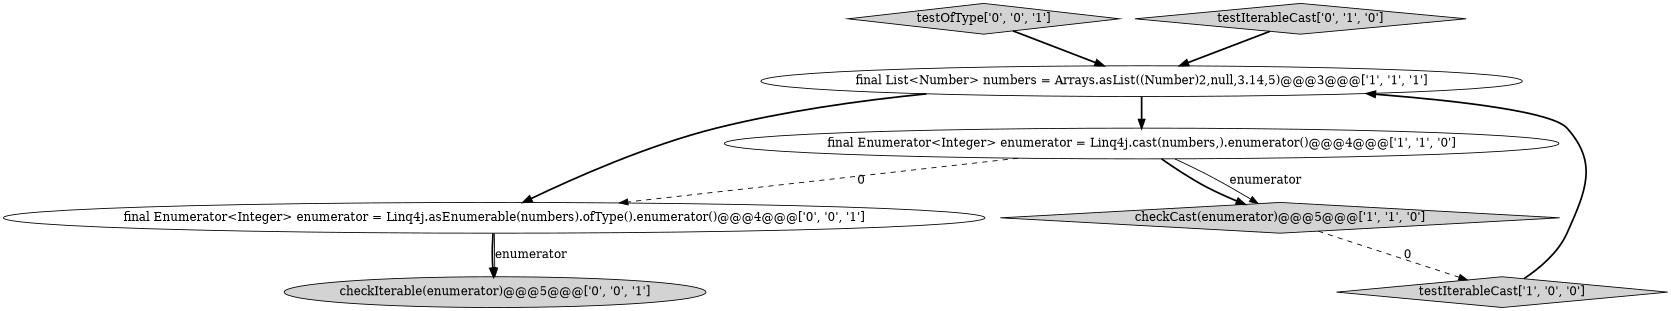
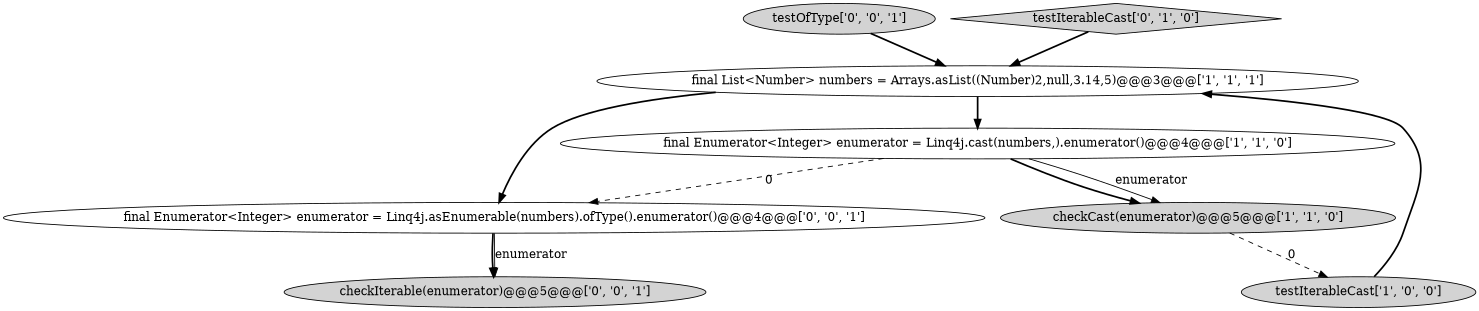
(984, 19) -> (839, 19)
(1280, 218) -> (1198, 218)
(1502, 292) -> (1359, 292)
